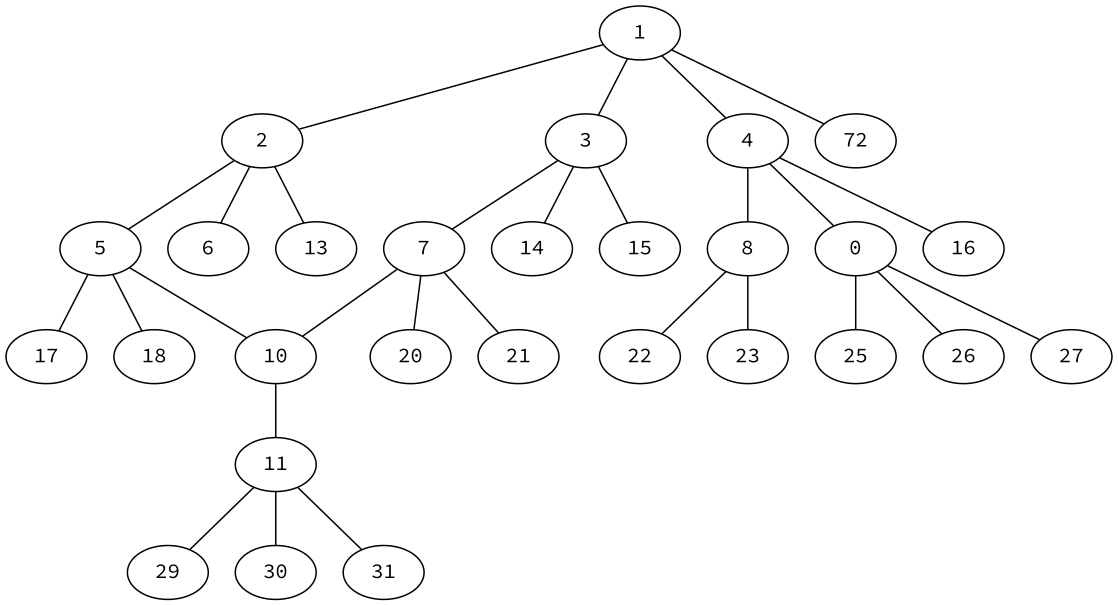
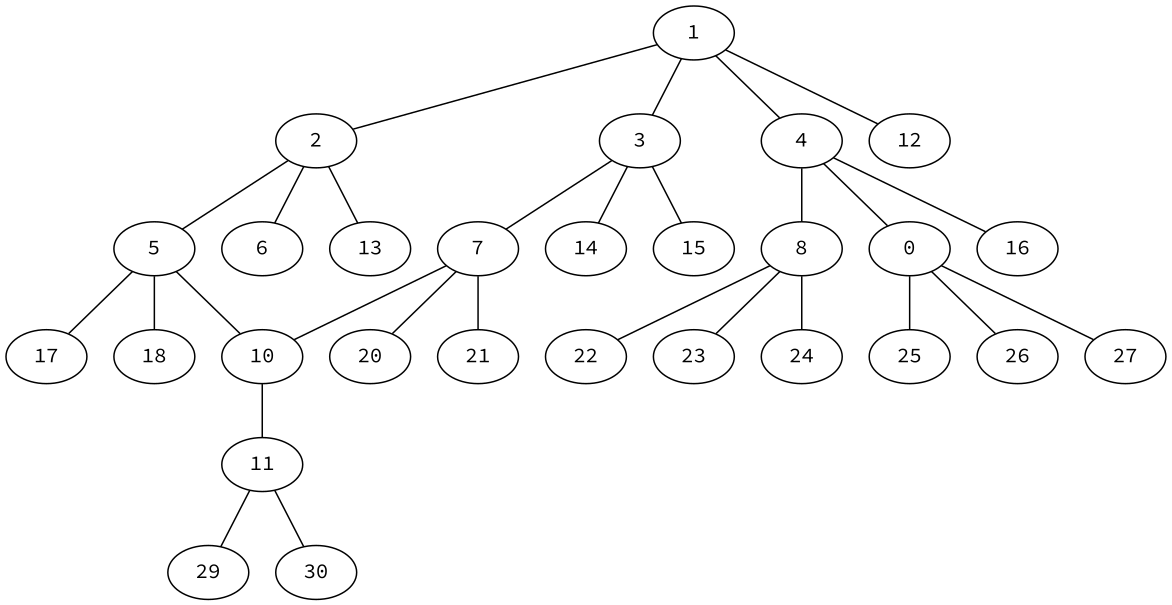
(856, 141) -> (910, 141)
none -> (802, 357)
(384, 572) -> none
